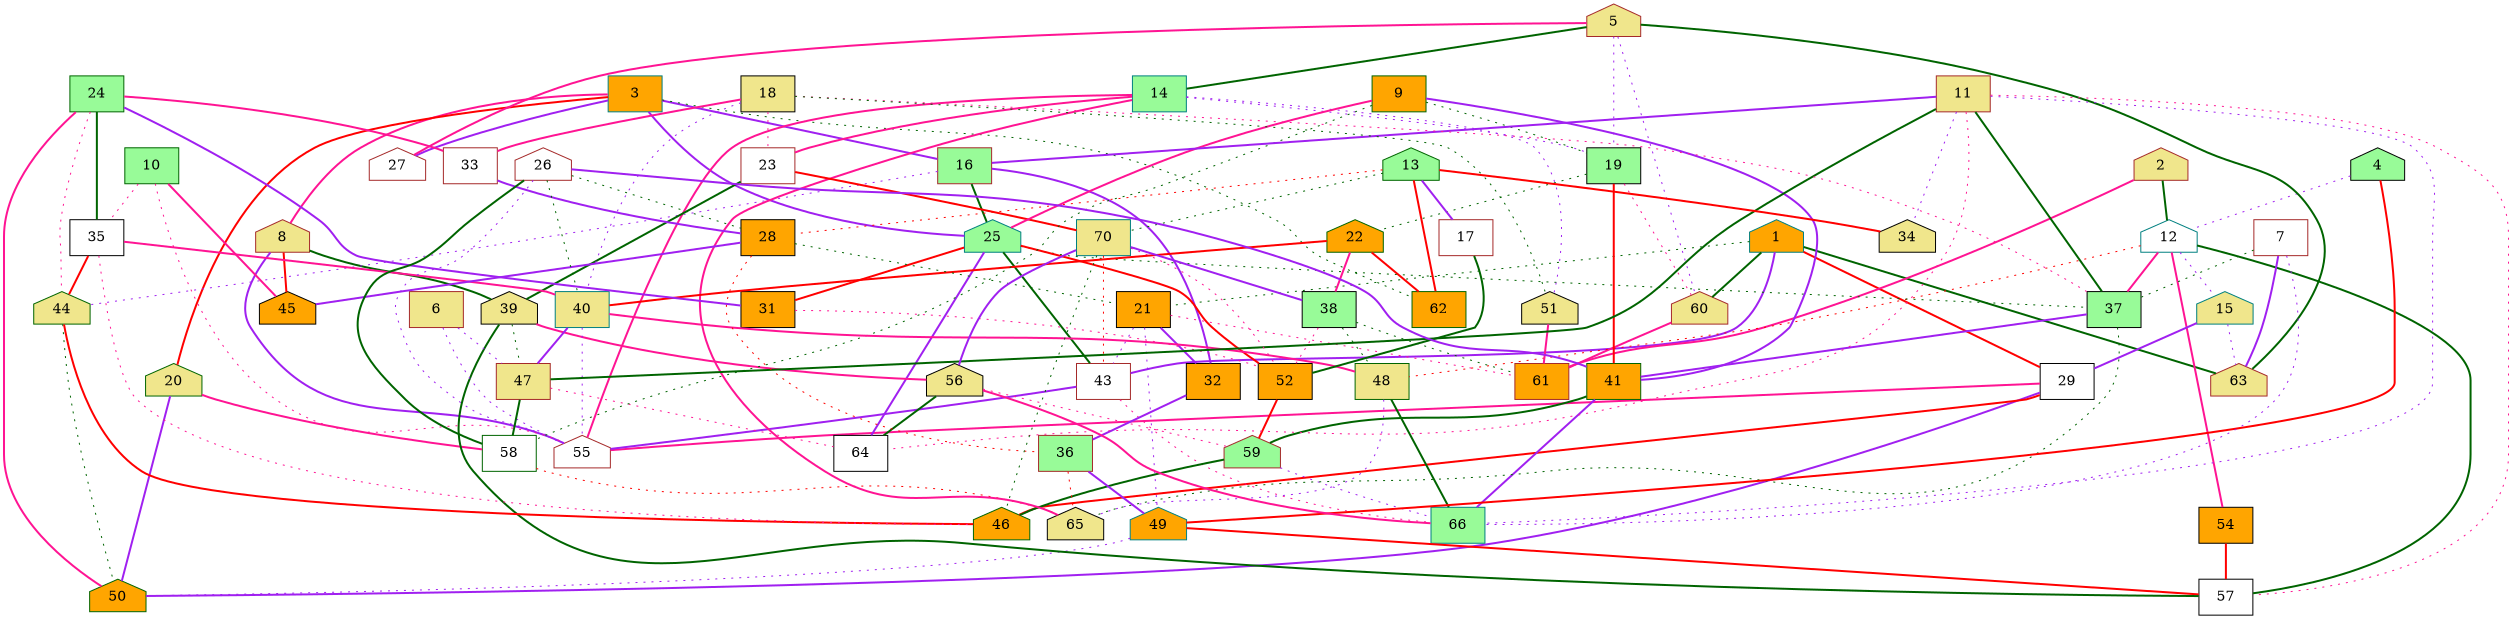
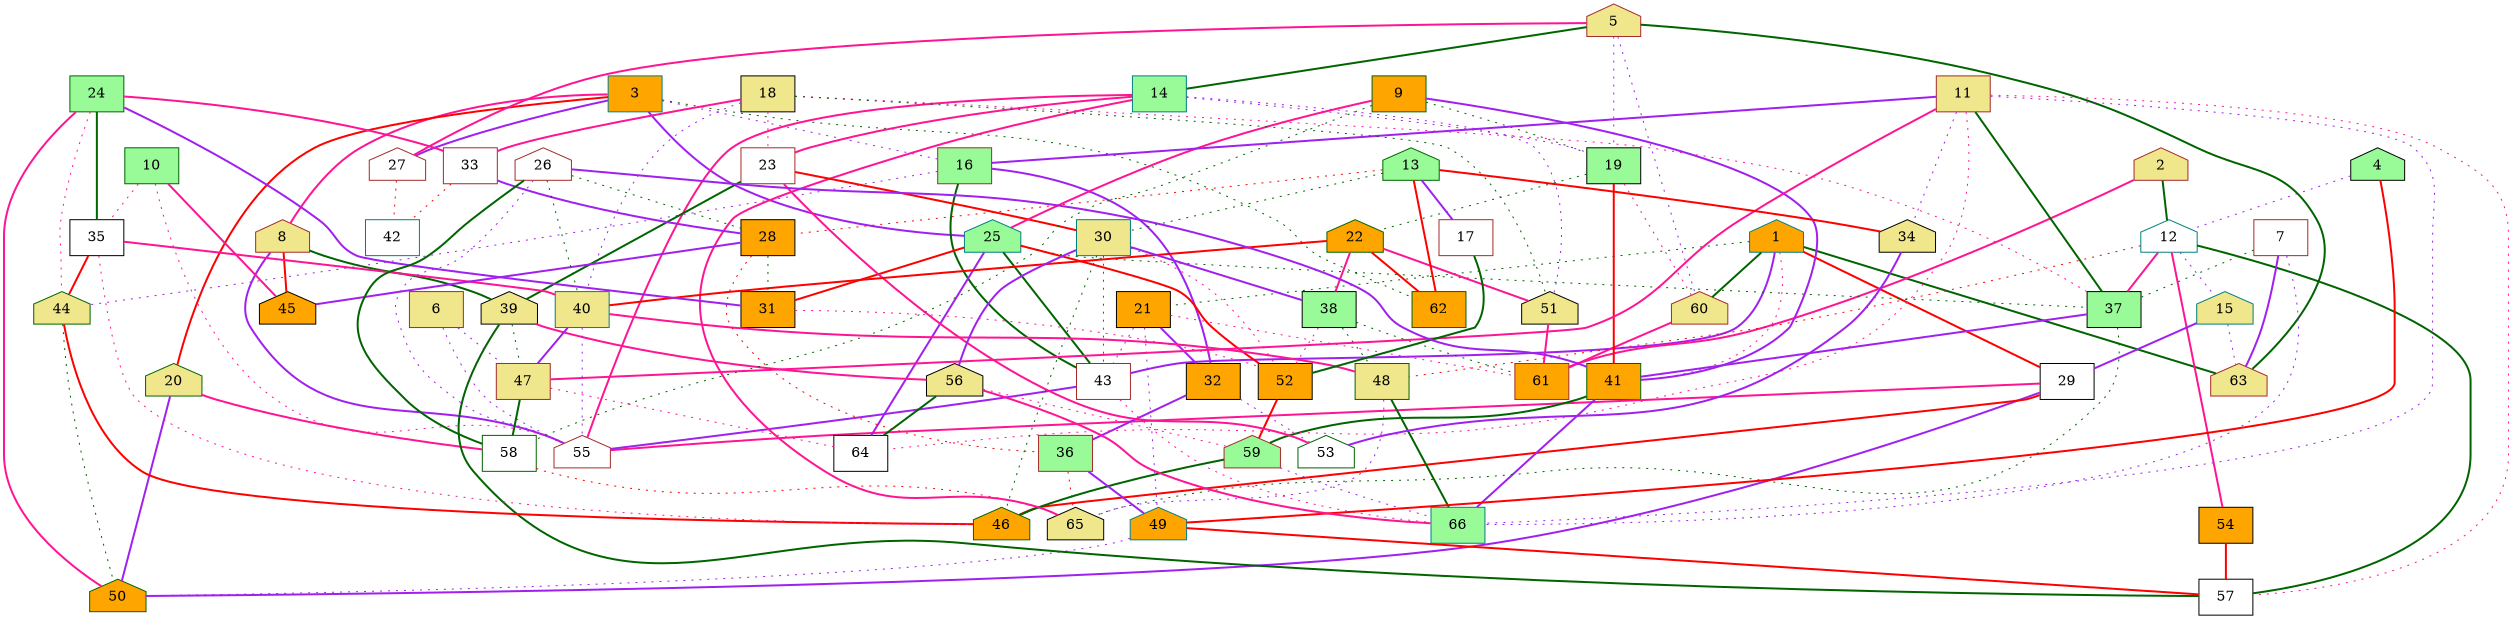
(800, 130) -> (800, 130)
(979, 203) -> (981, 295)
none -> (392, 238)
(1103, 238) -> (1103, 238)
(924, 268) -> (768, 274)
none -> (1438, 268)
(1276, 347) -> (1276, 347)
none -> (1746, 349)
none -> (1326, 453)
